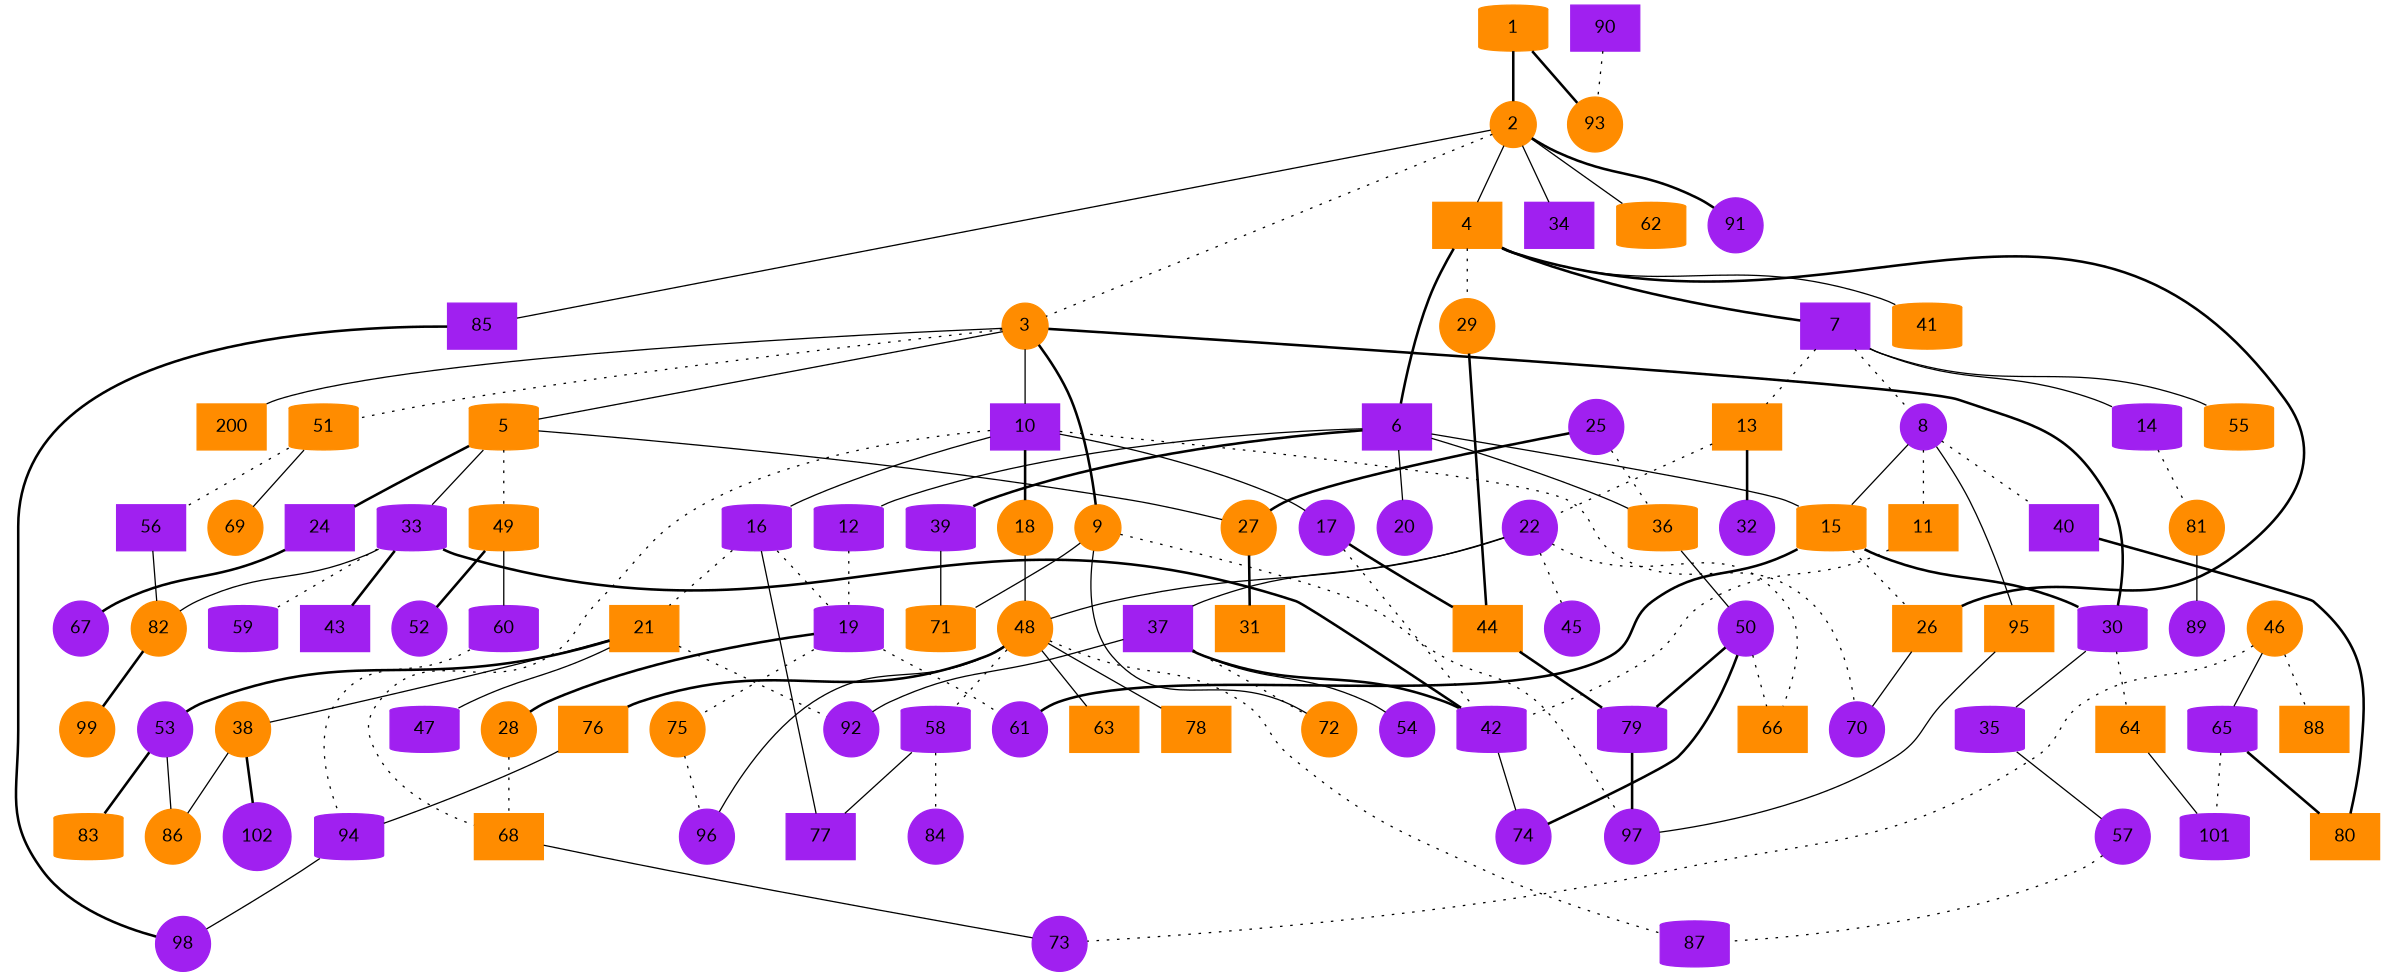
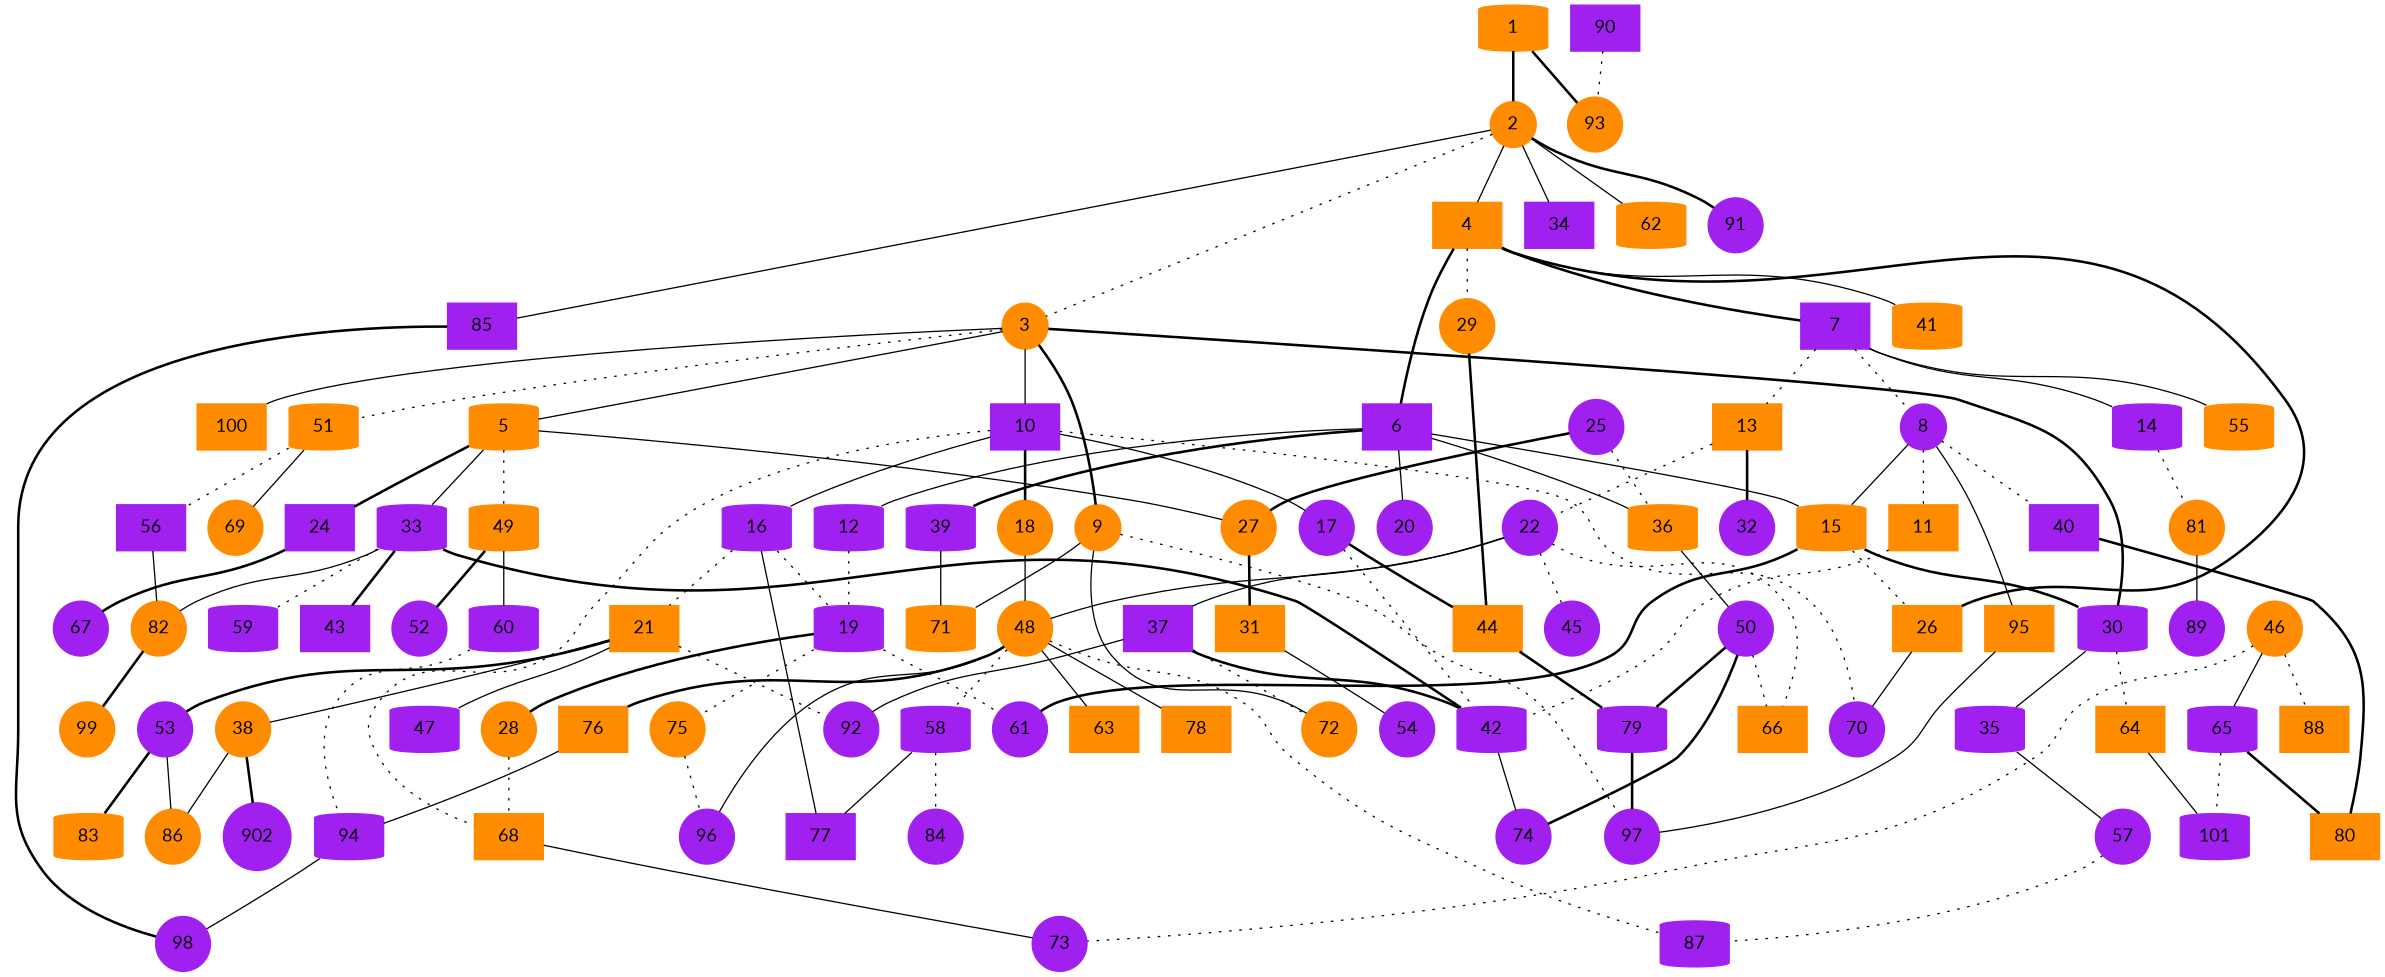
(232, 427) -> (232, 427)
(1290, 679) -> (1317, 671)
(257, 837) -> (257, 837)
